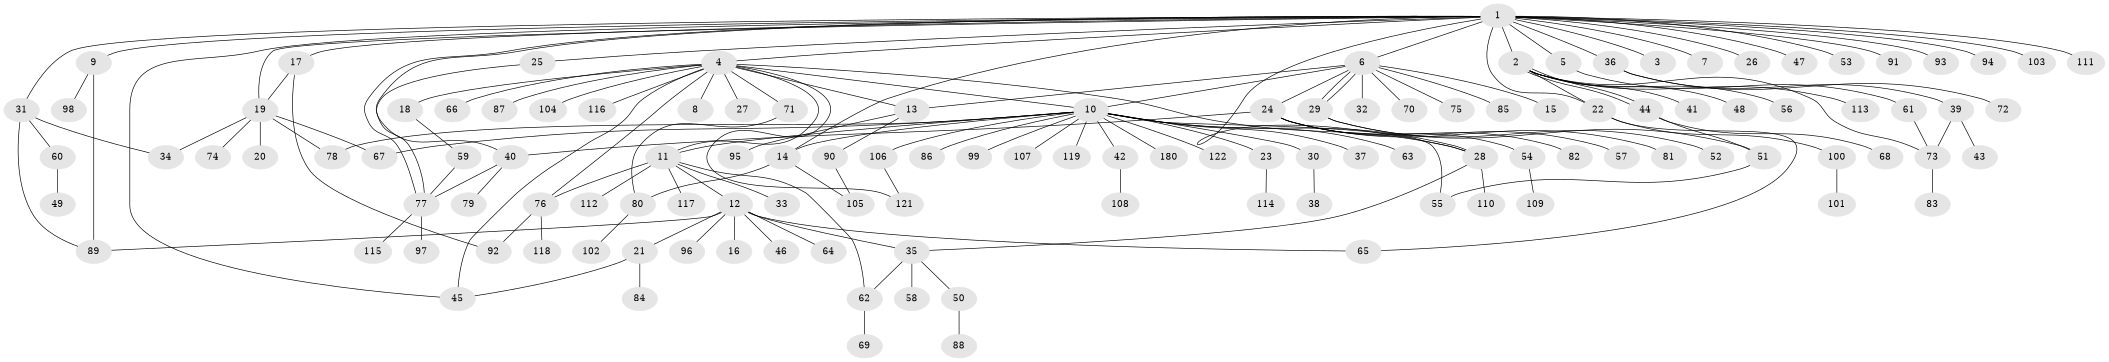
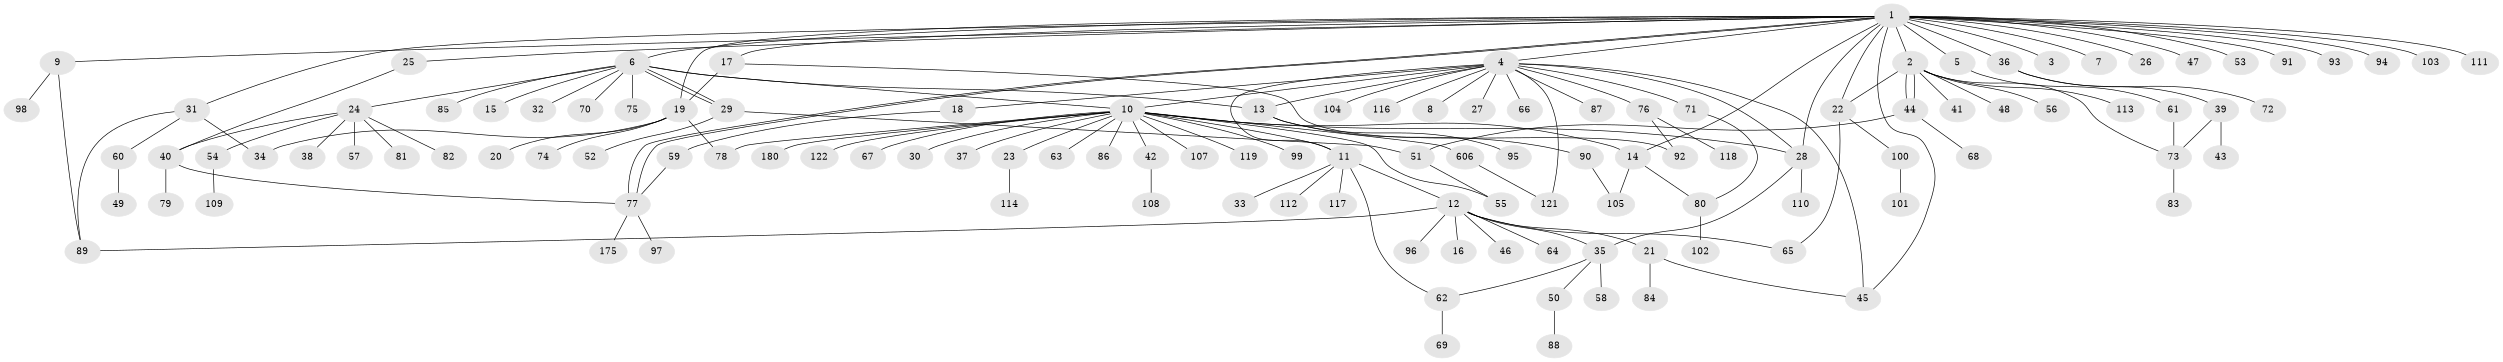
(321, 132) -> none
(878, 157) -> (1465, 157)
(601, 179) -> none
(1314, 181) -> (334, 131)
(373, 252) -> (608, 252)
